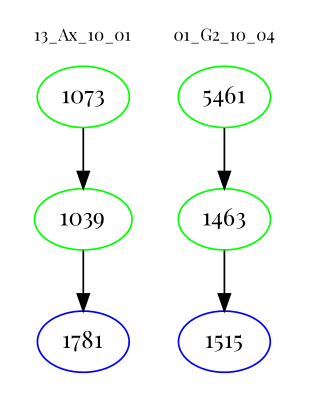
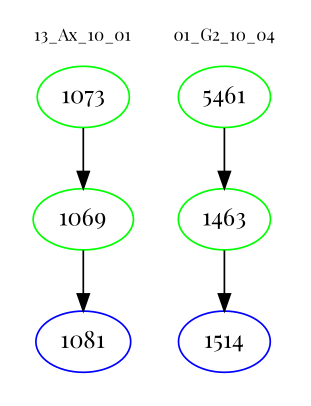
(83, 219) -> (83, 219)
(83, 342) -> (83, 342)
(224, 342) -> (224, 342)
